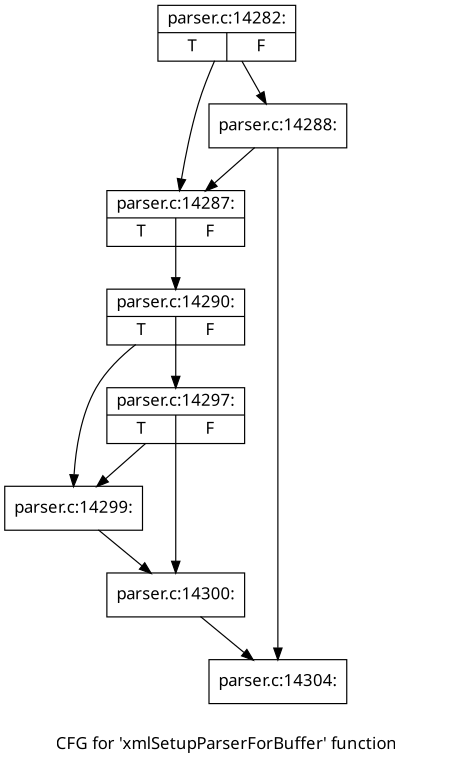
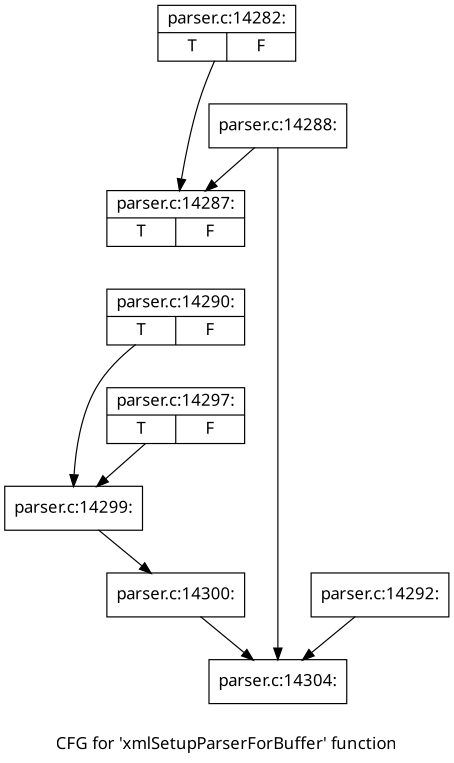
(251, 77) -> none
(176, 262) -> none
(176, 360) -> none
(176, 502) -> none
none -> (380, 595)
